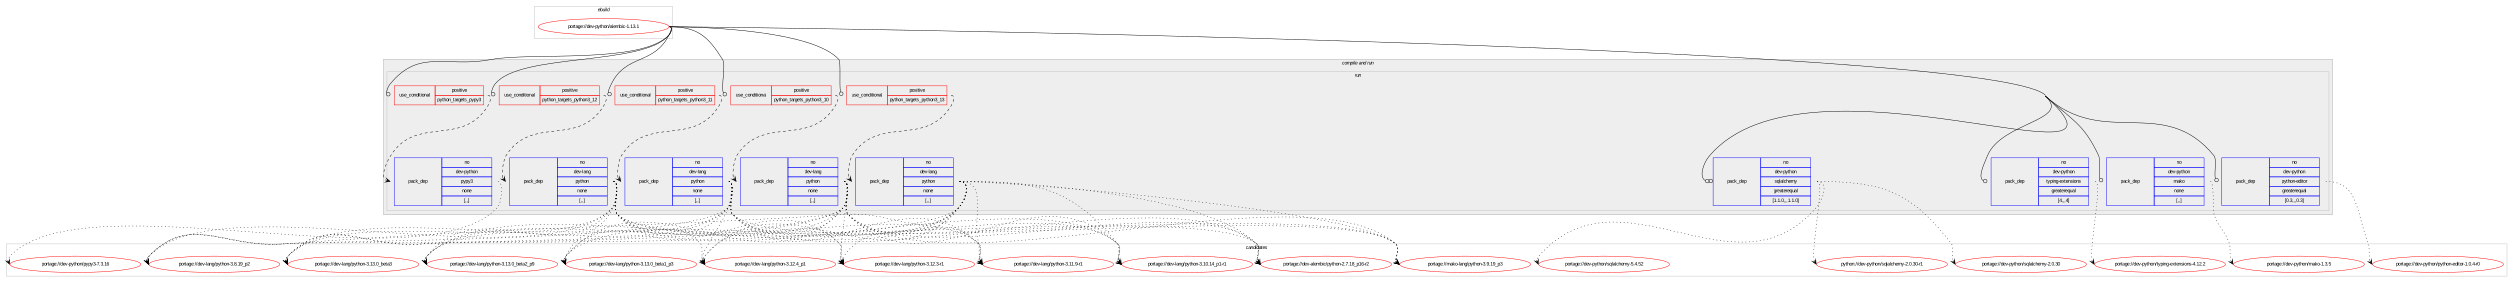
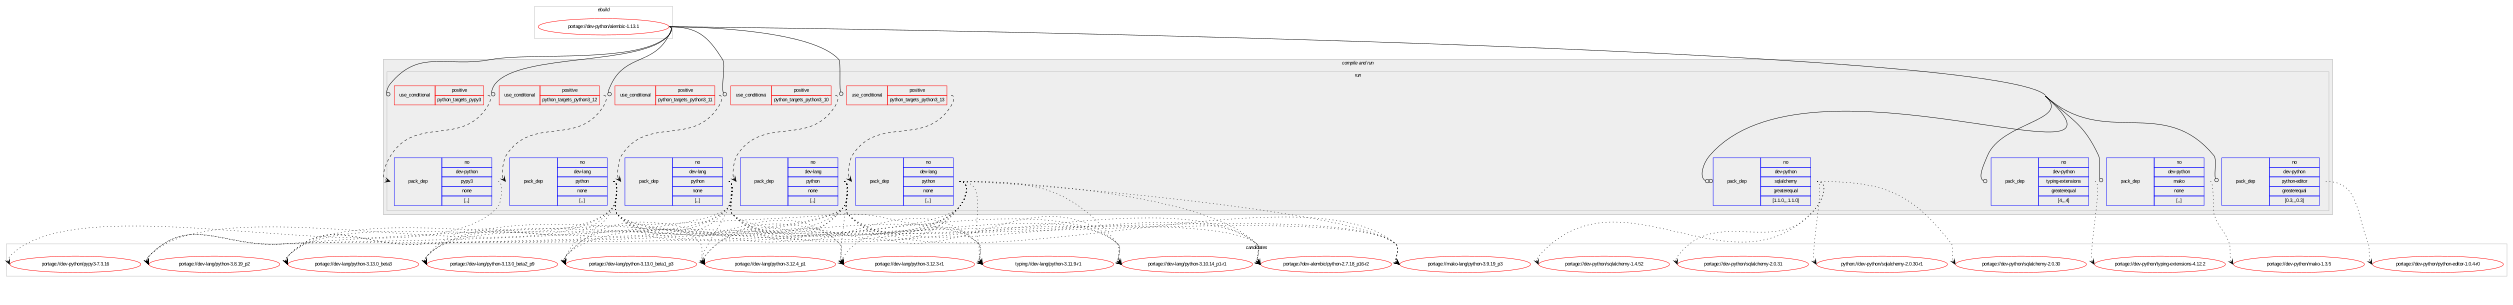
(1048, 264) -> (1048, 264)
(1604, 264) -> (1604, 264)
none -> (1743, 264)
